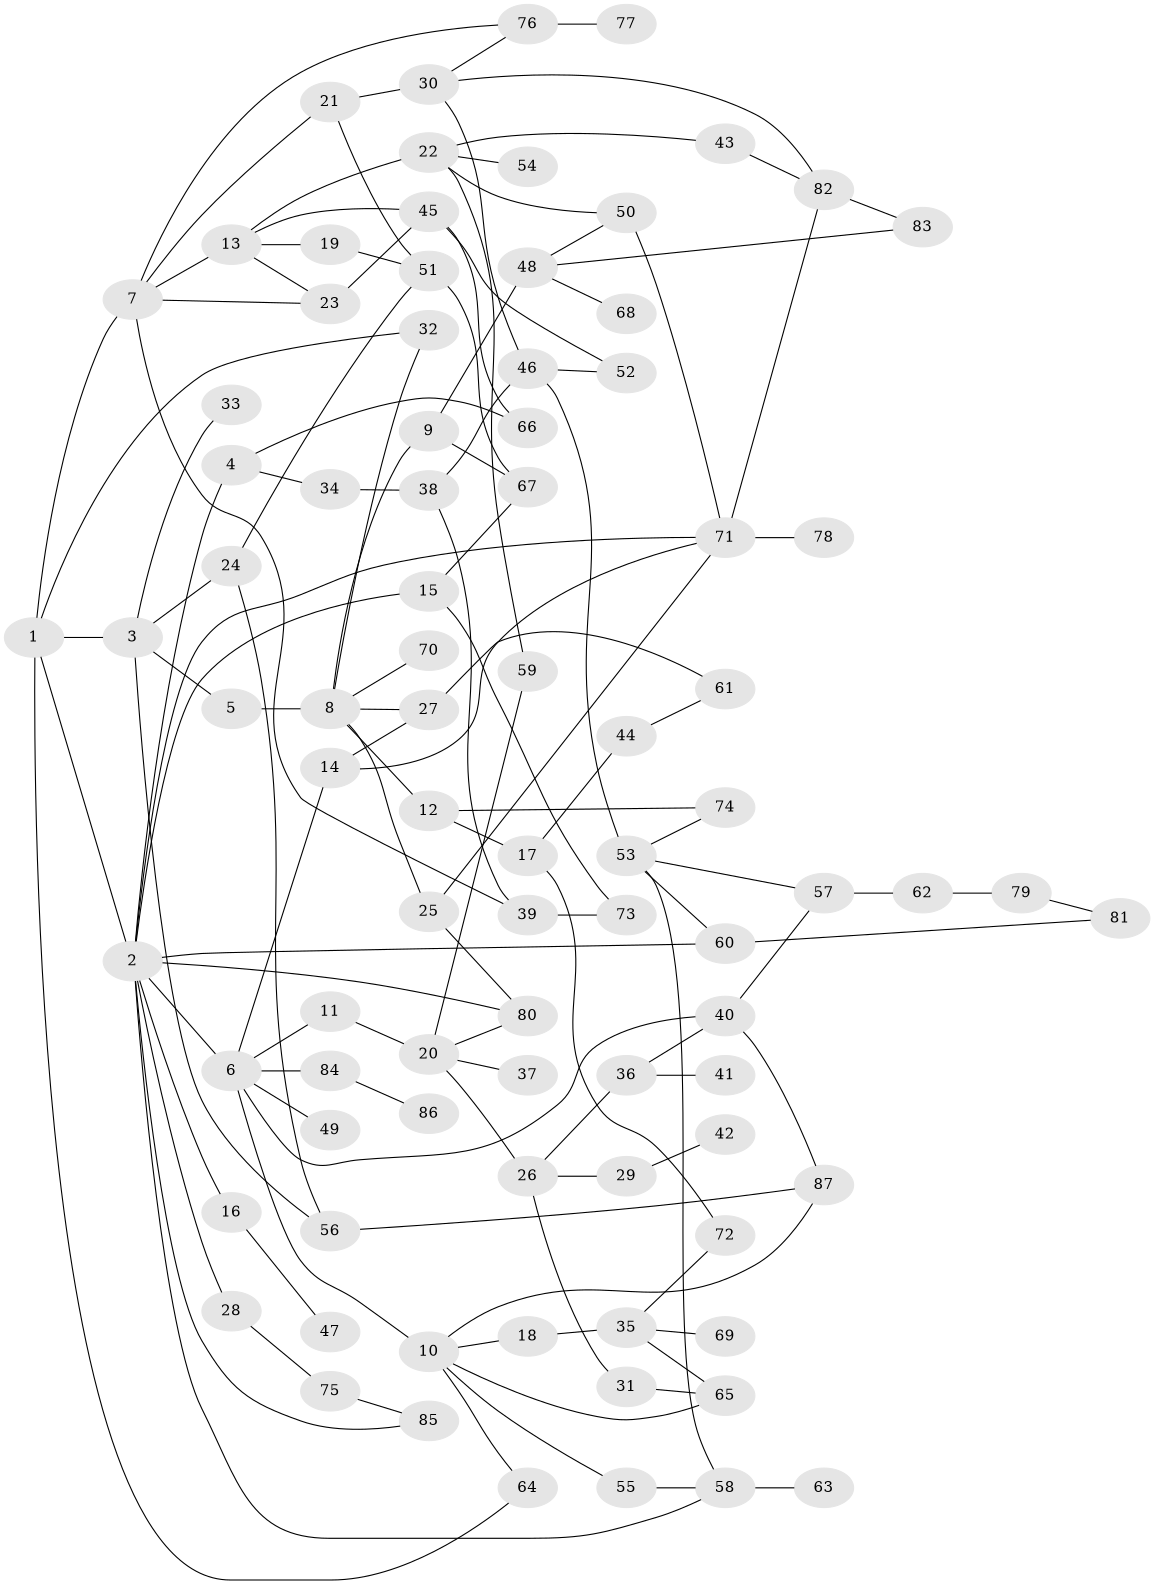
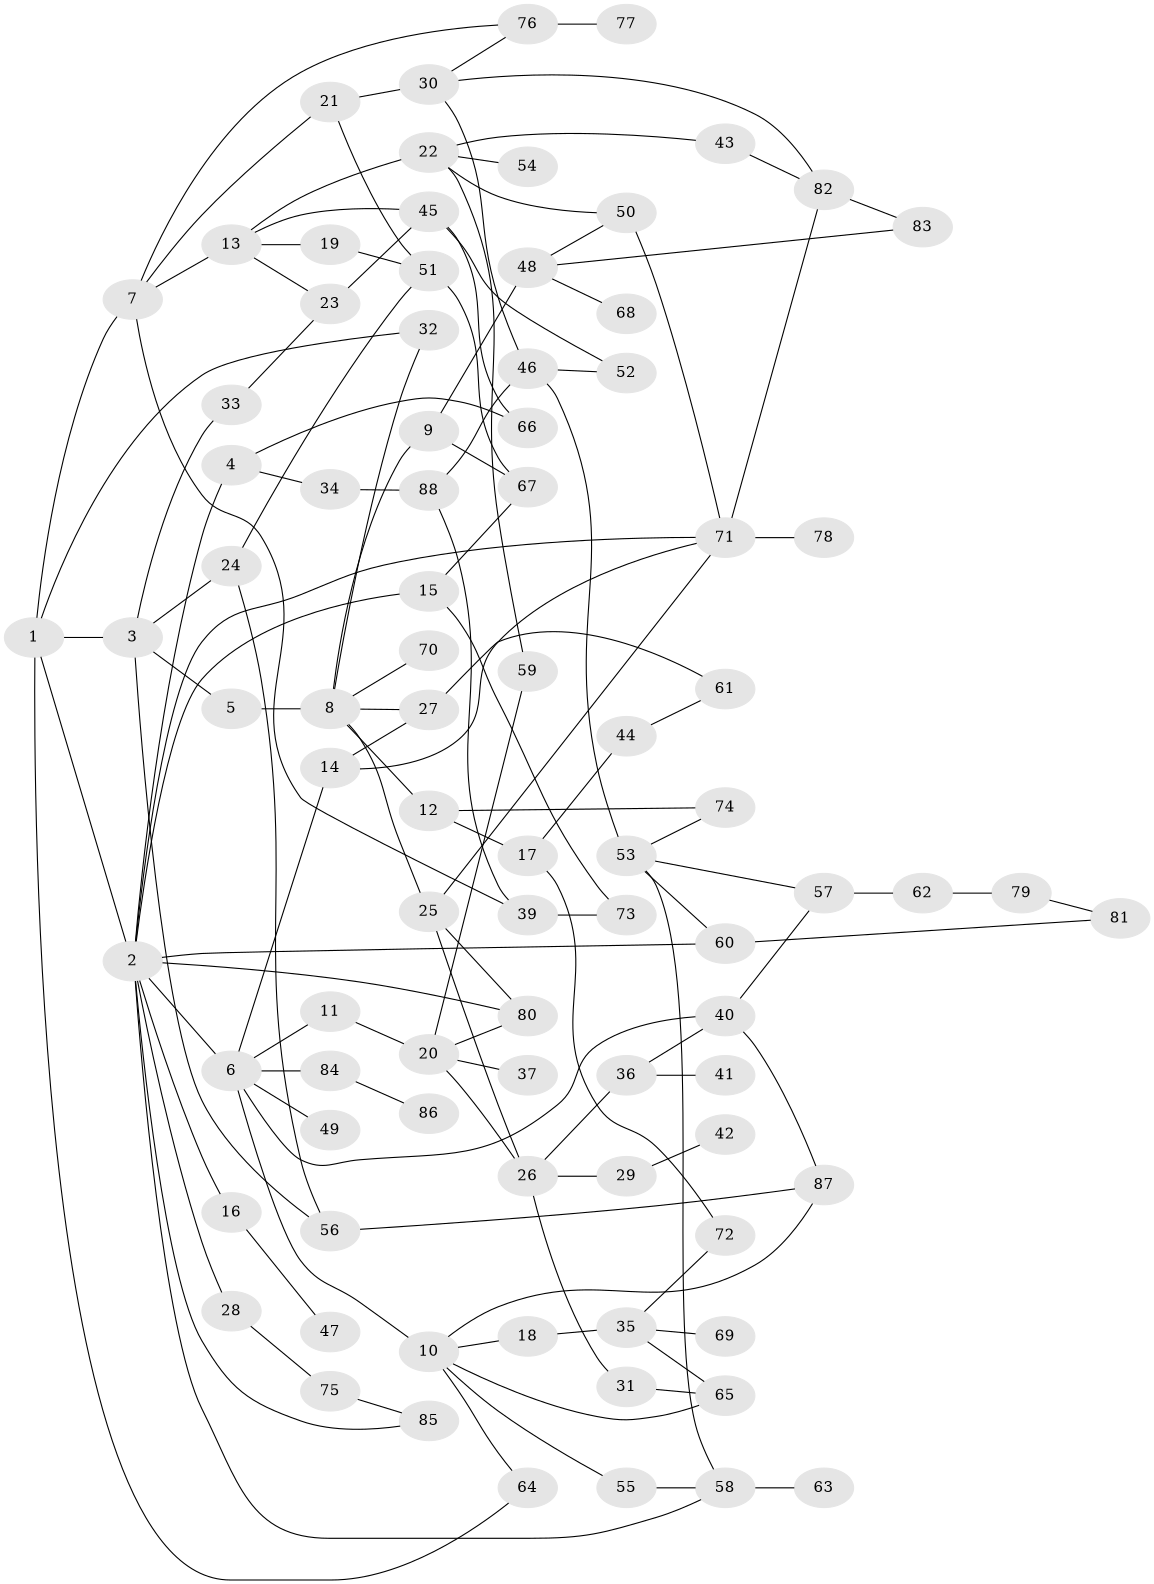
(232, 302) -> (276, 359)
(429, 490) -> (429, 490)
none -> (476, 1045)
